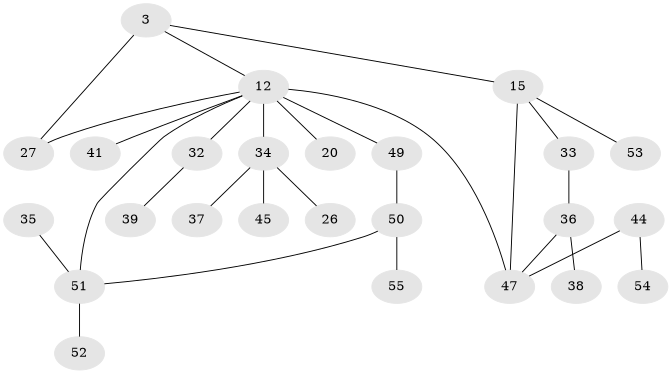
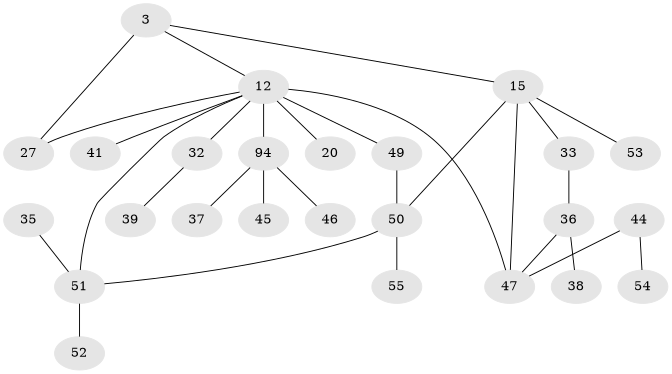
none -> (457, 153)
(264, 154) -> (264, 154)
(330, 220) -> (330, 220)
